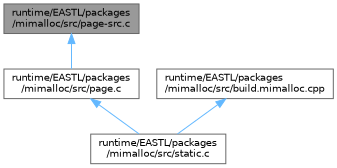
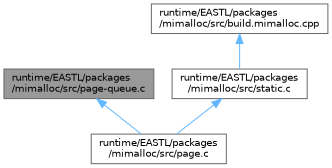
(71, 19) -> (79, 84)
(119, 119) -> (195, 119)
